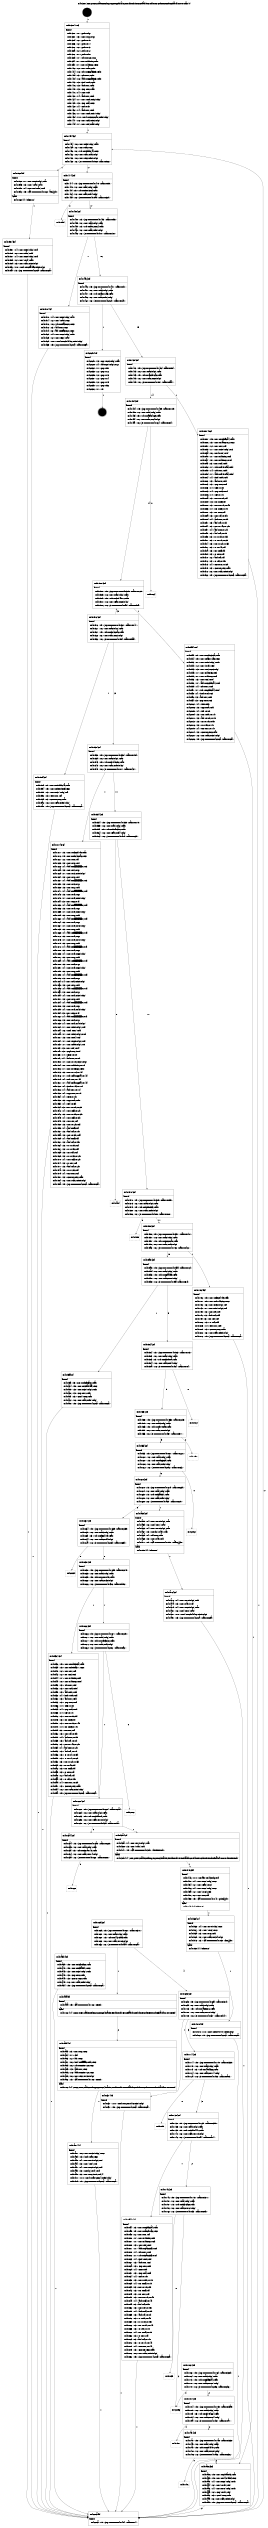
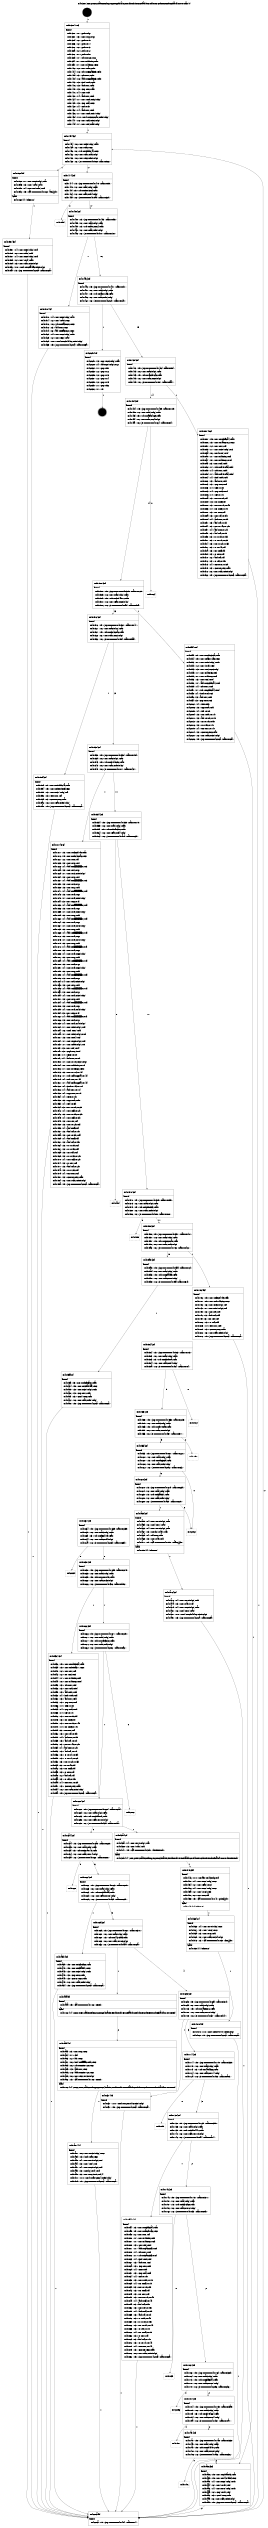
(116, 612) -> (113, 611)
(167, 1313) -> none
(132, 1511) -> (188, 1515)
none -> (104, 1889)
(180, 2310) -> (196, 2288)
